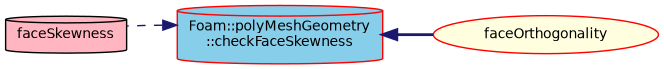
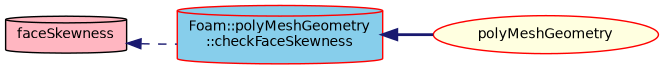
(145, 25) -> (159, 44)
(546, 35) -> (546, 35)
